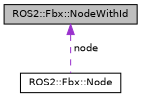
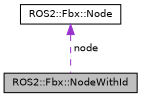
(71, 54) -> (71, 54)
